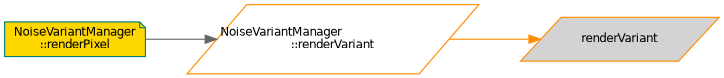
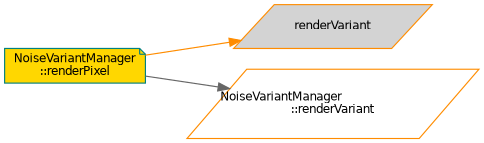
(489, 39) -> (187, 49)
